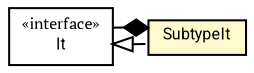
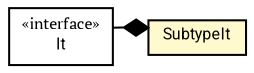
(141, 44) -> none
